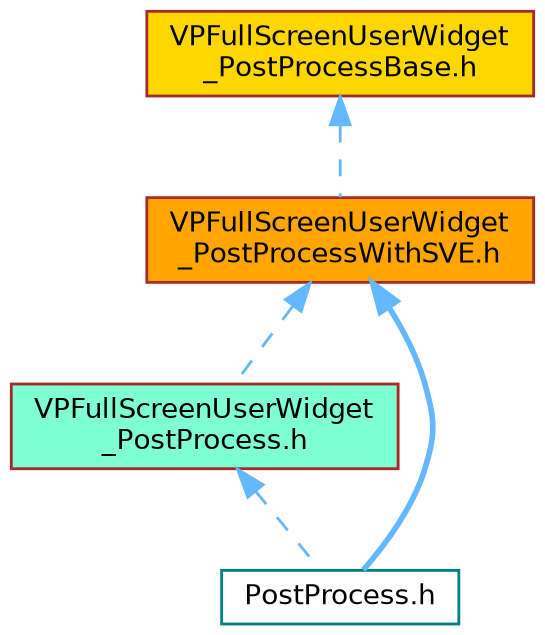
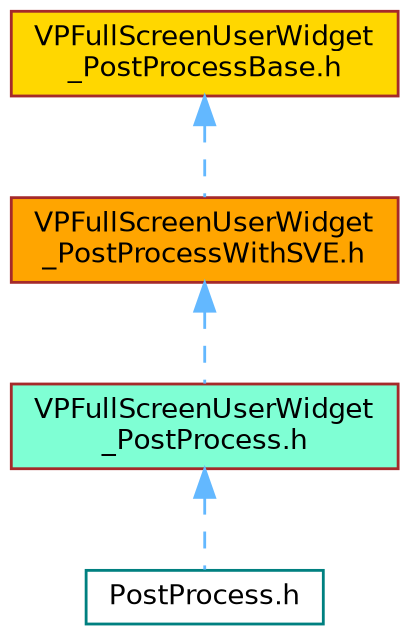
(431, 443) -> none
